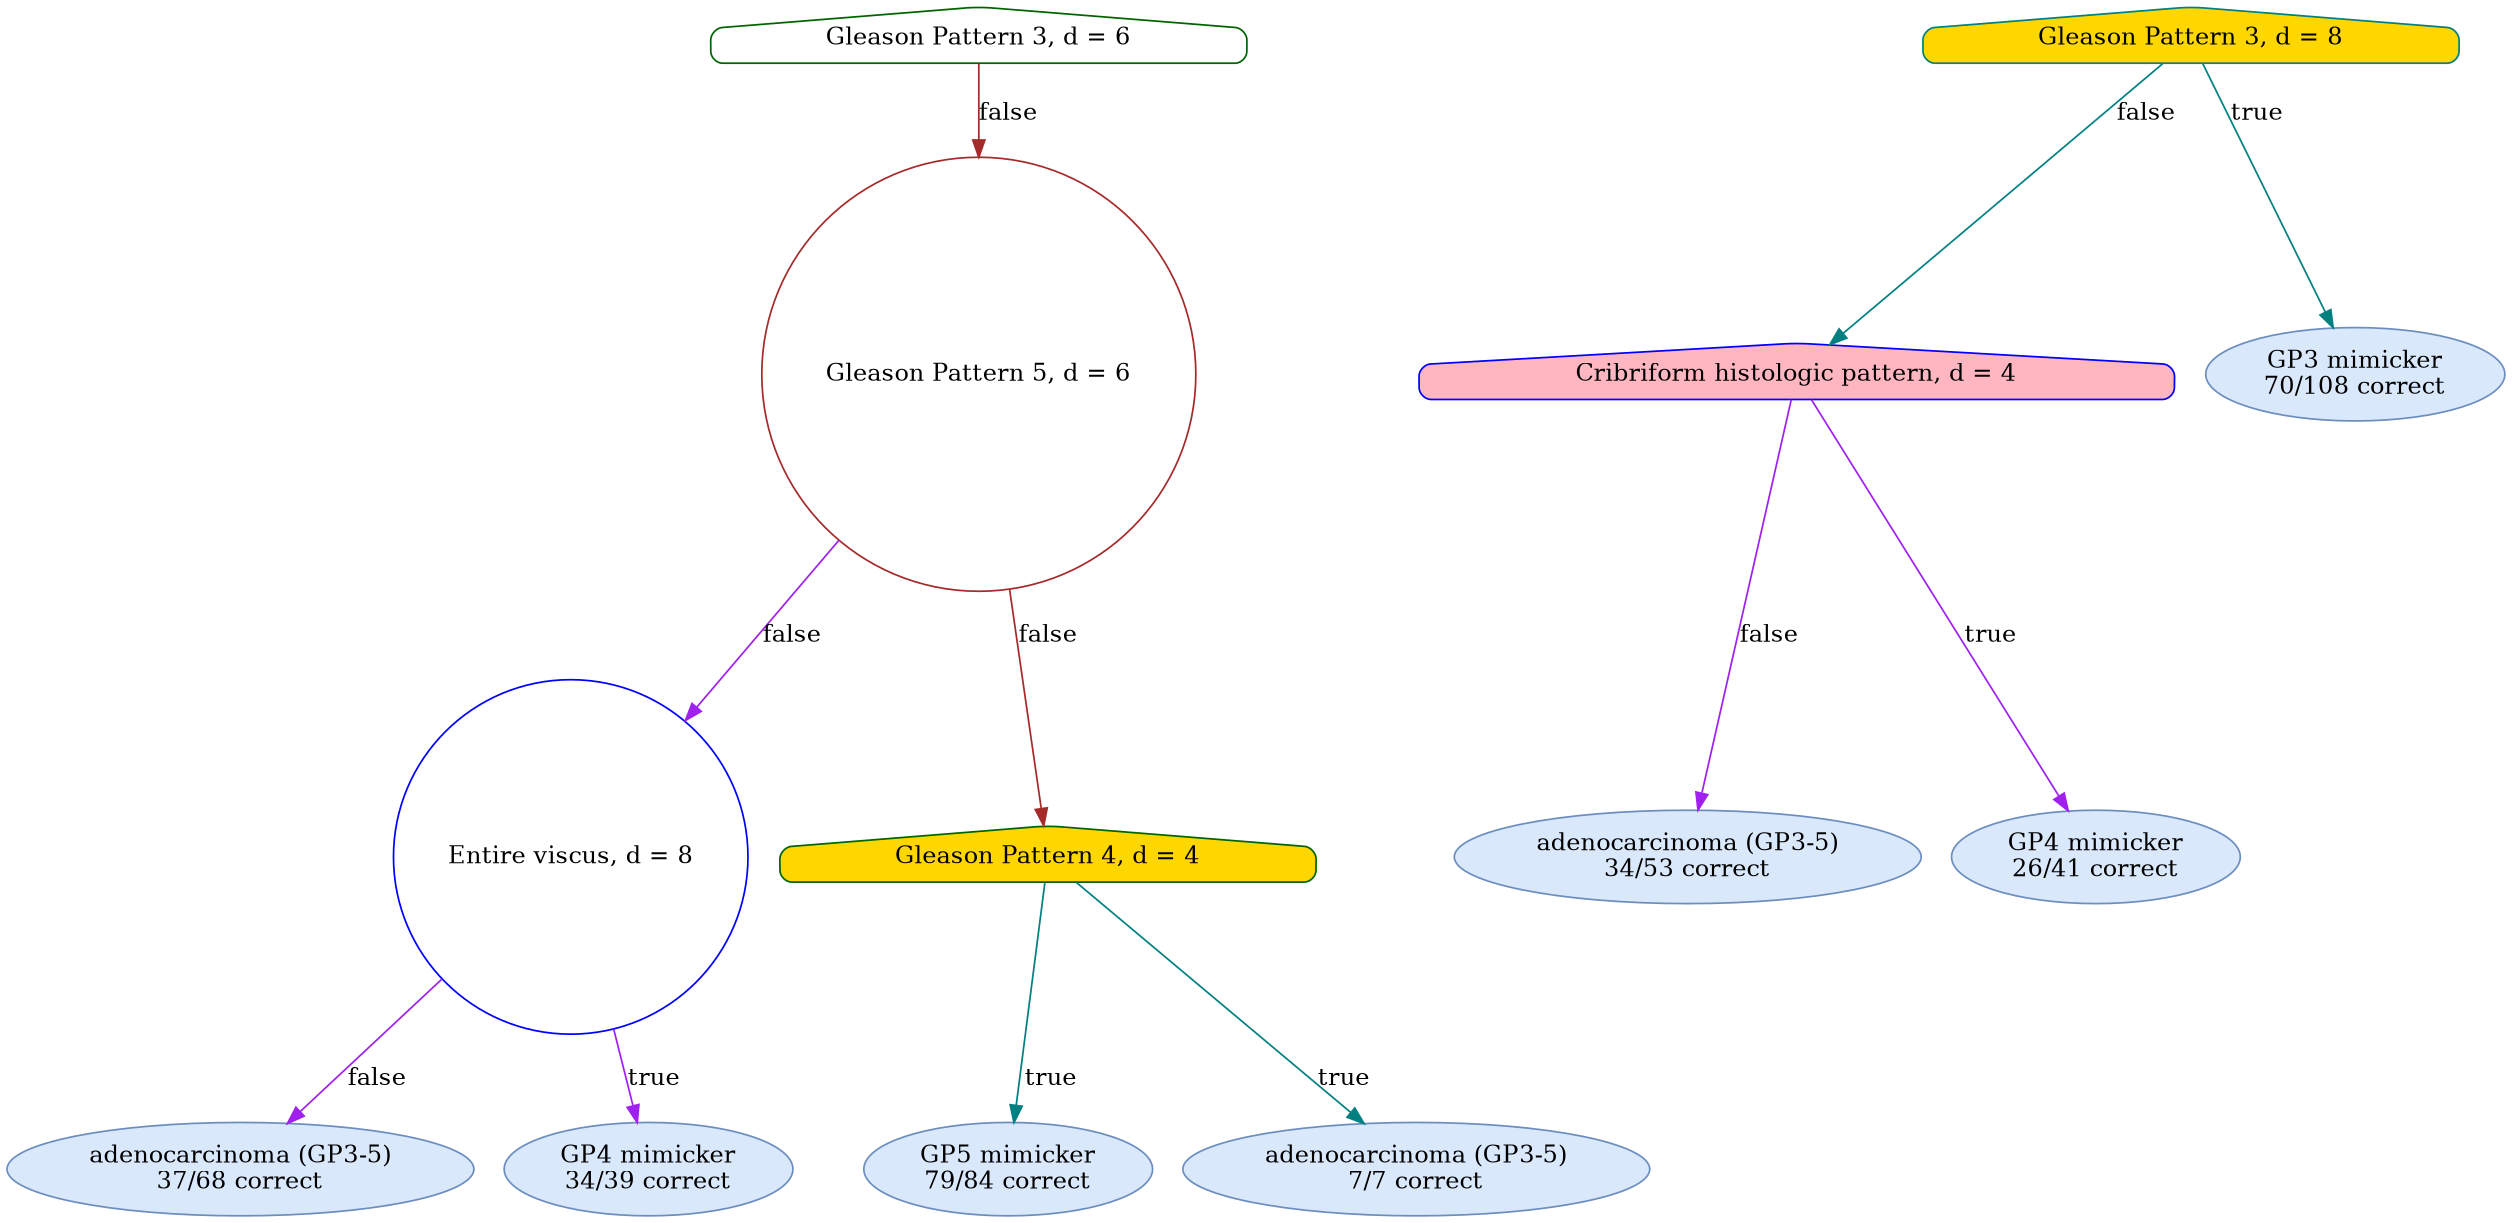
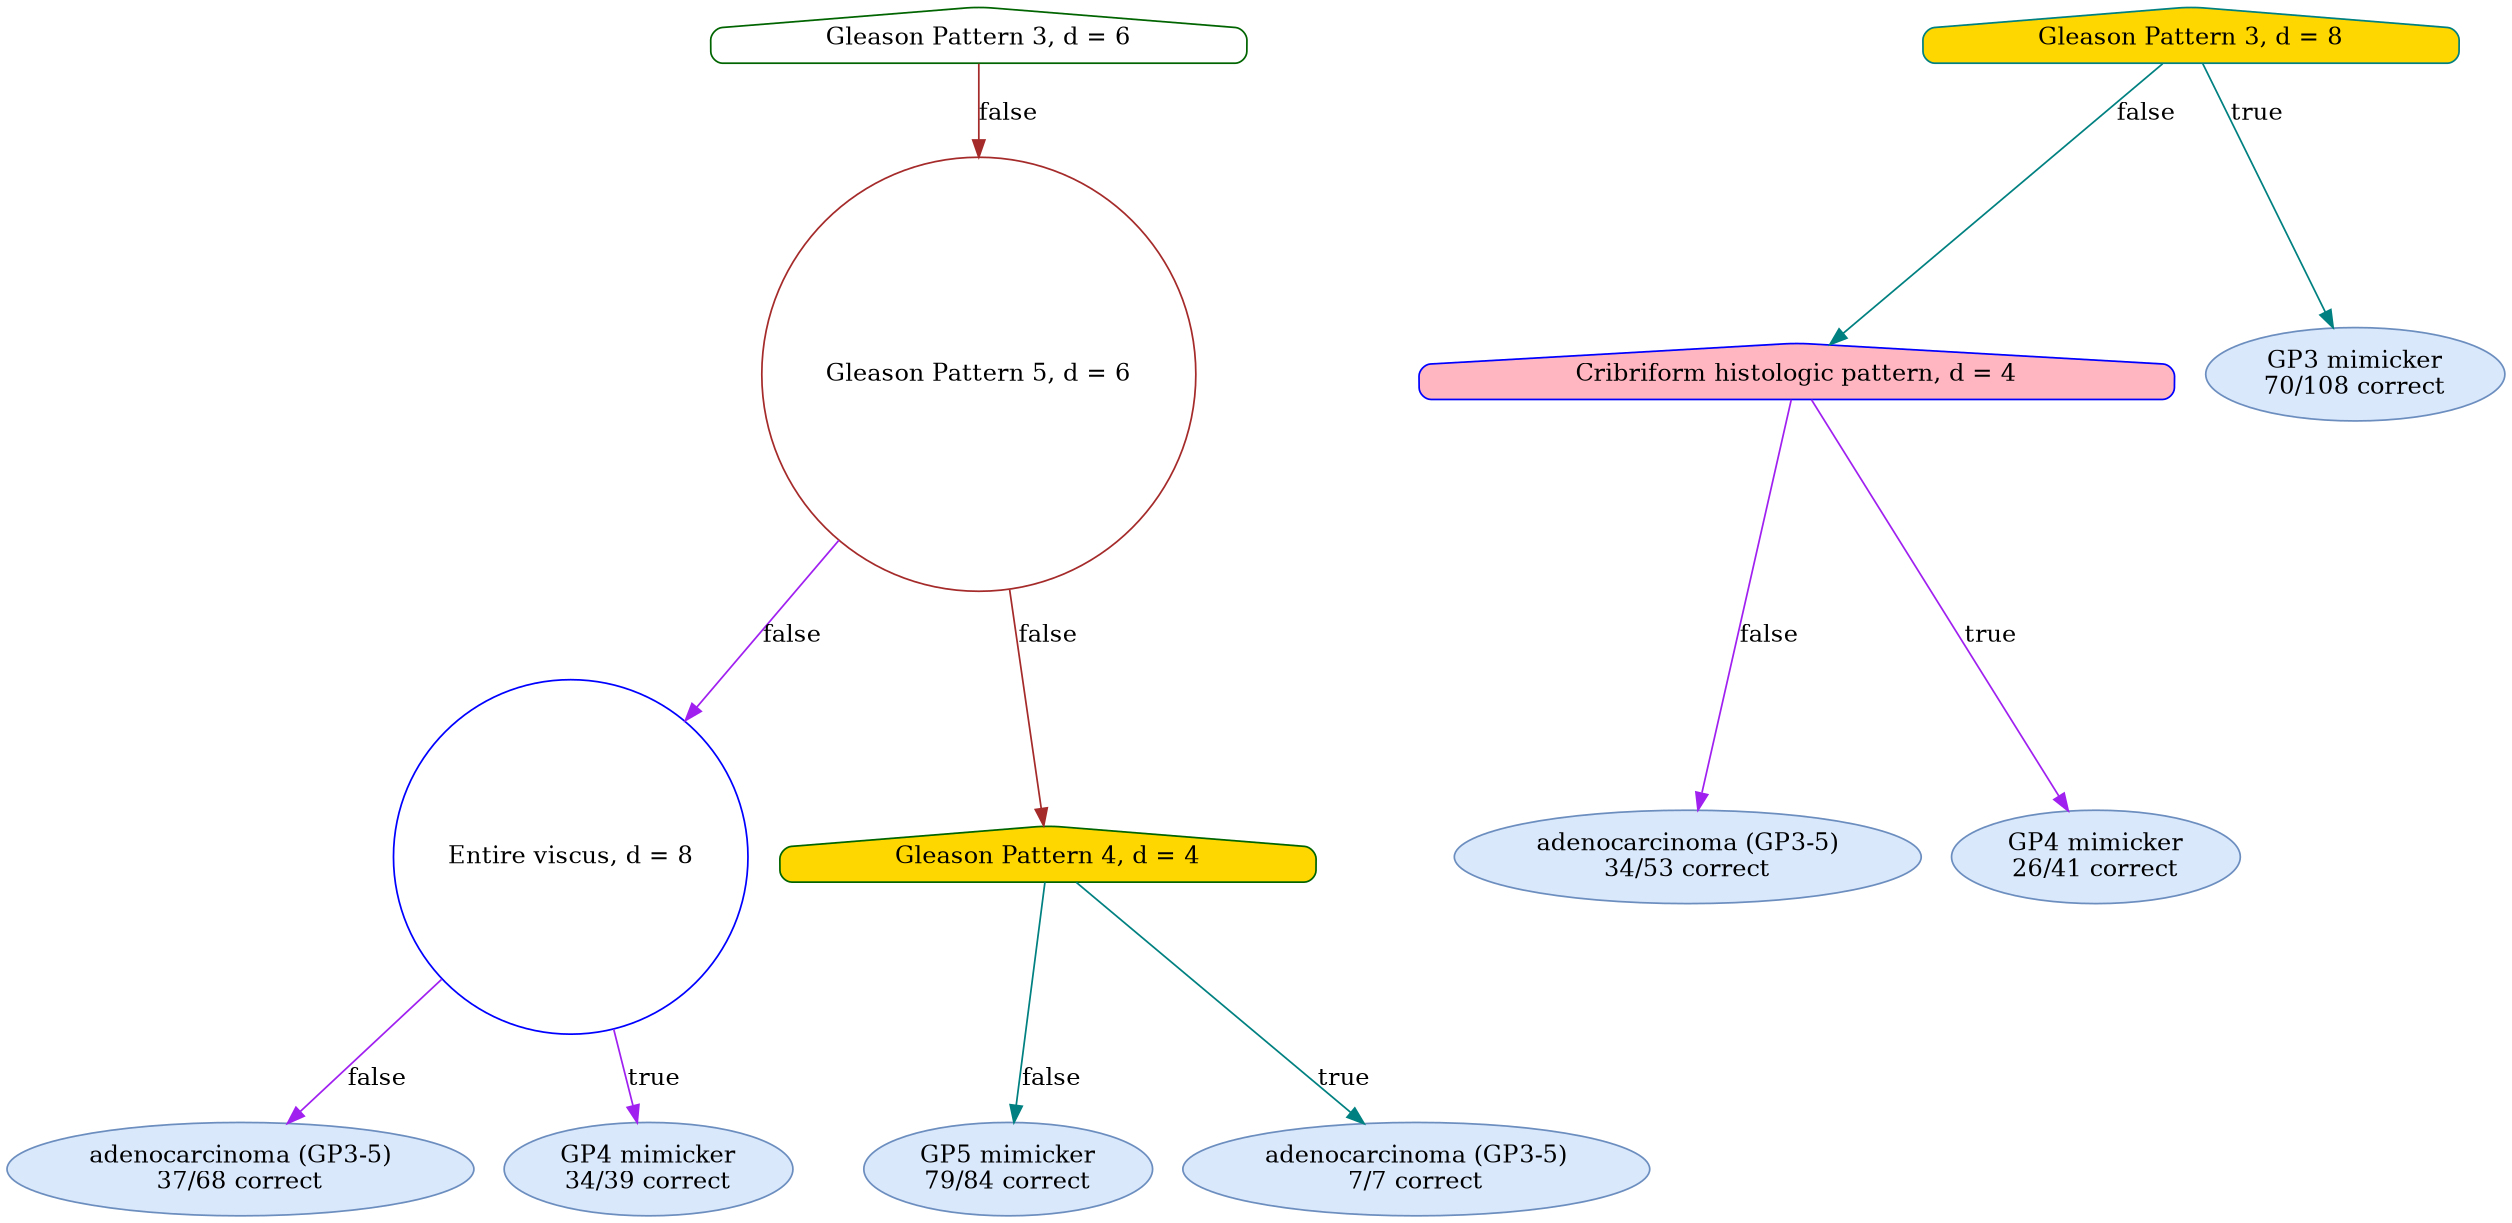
(1051, 1079) -> (1051, 1079)
